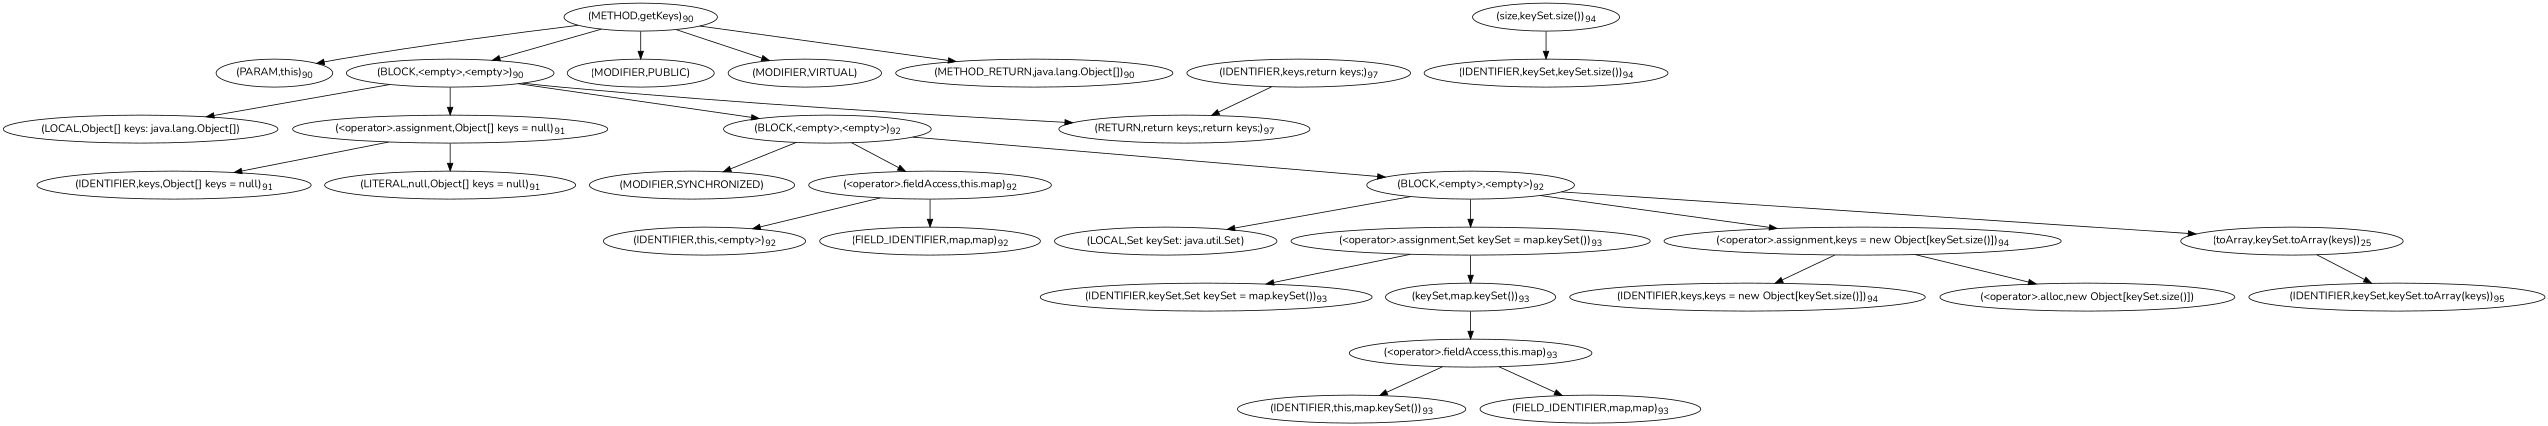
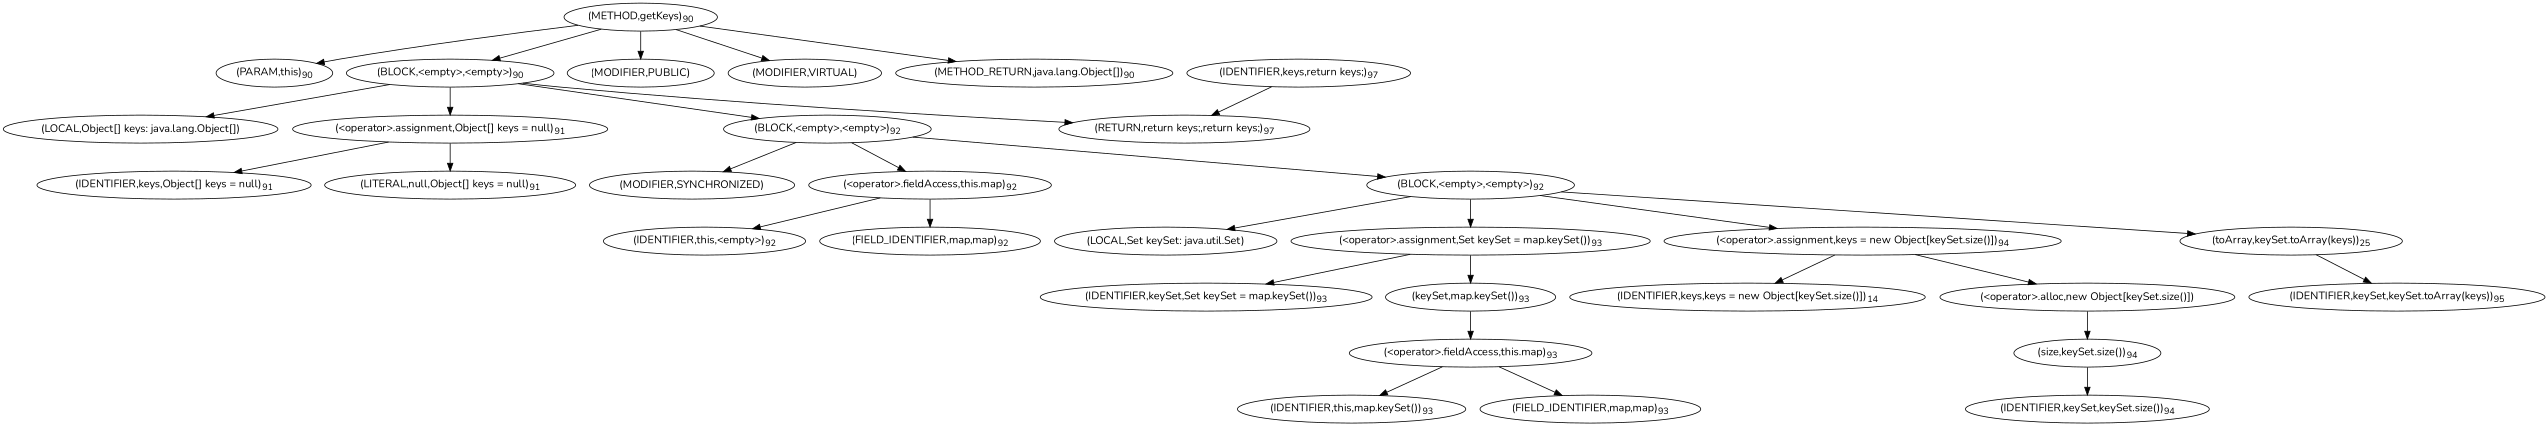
(1873, 296) -> (1873, 296)
none -> (2087, 321)
